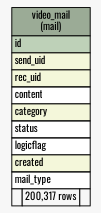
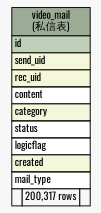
(51, 27) -> (51, 27)
